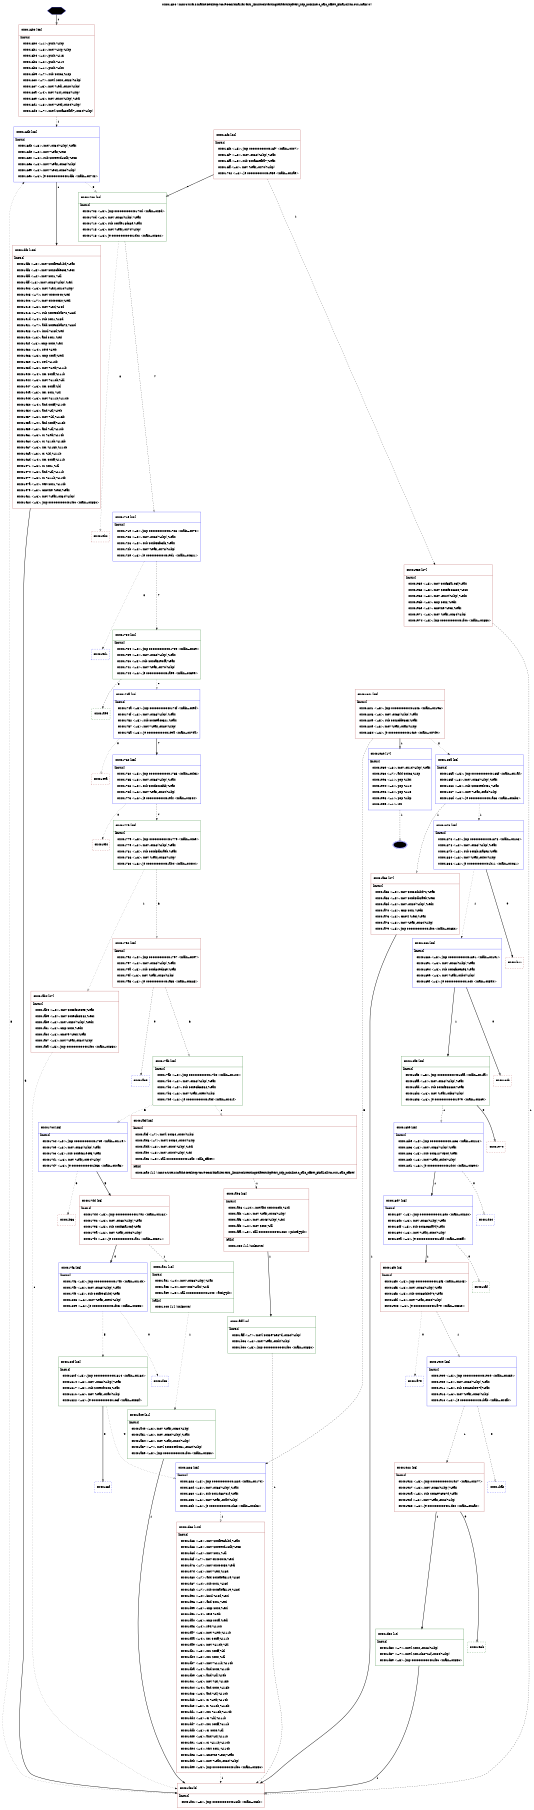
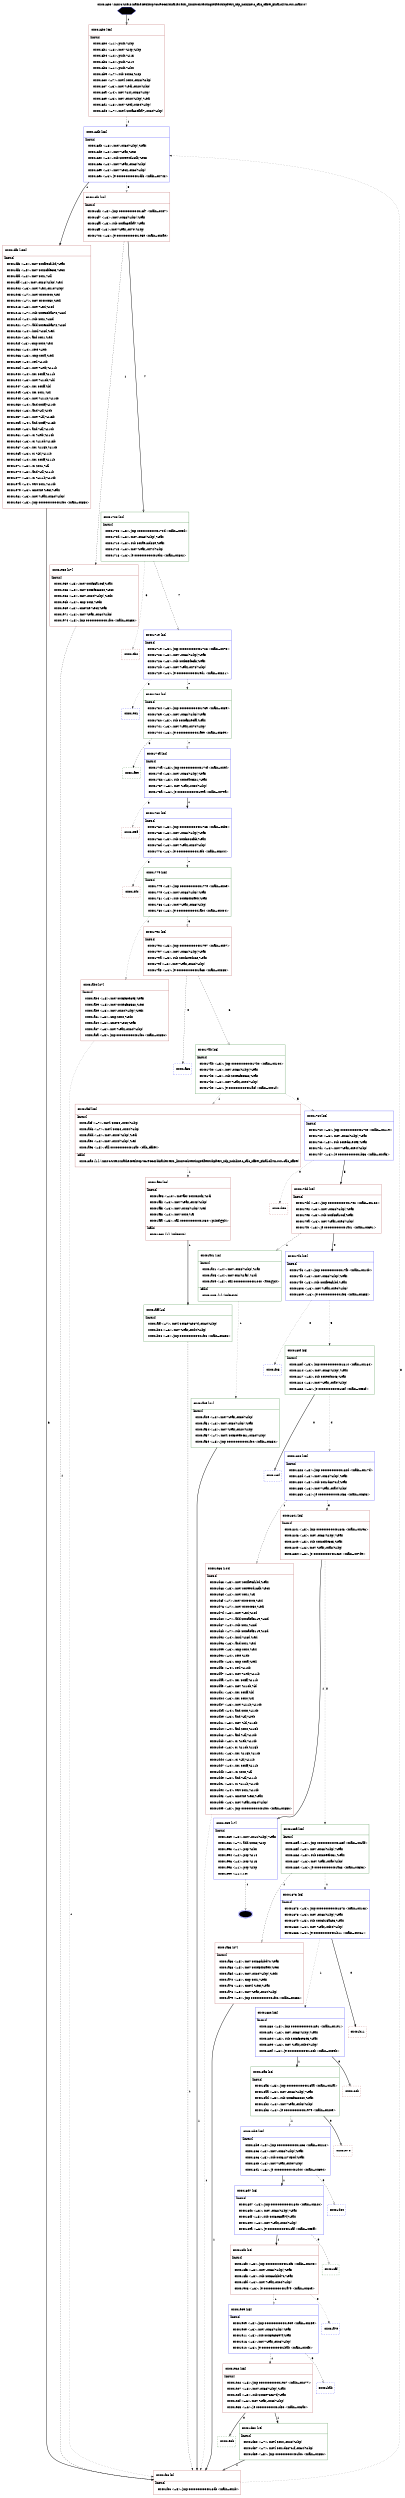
(90, 186) -> (127, 186)
(479, 779) -> (325, 1849)
(362, 1123) -> (327, 1505)
